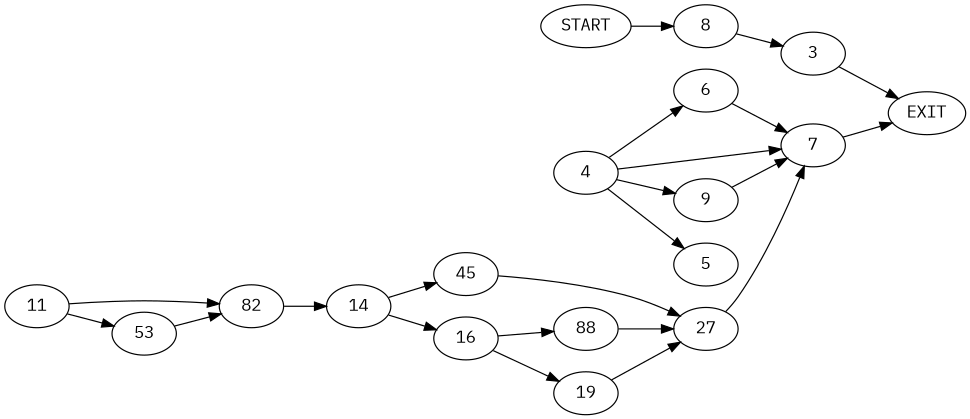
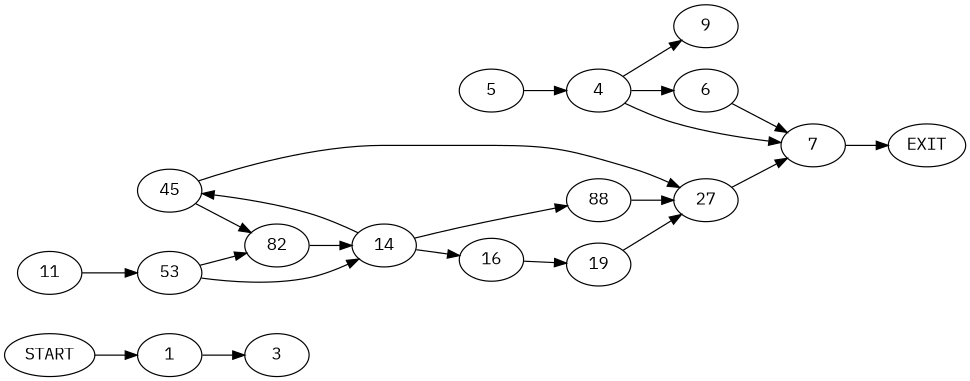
(706, 26) -> (170, 355)
(863, 80) -> none
(754, 176) -> none
(641, 215) -> (539, 91)
none -> (276, 282)
(138, 301) -> (218, 215)
(520, 334) -> (485, 222)
